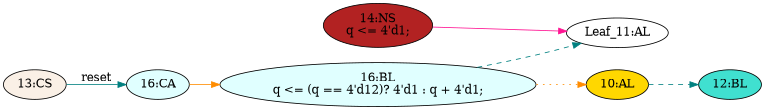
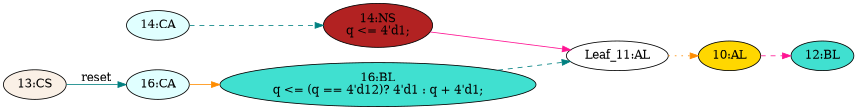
none -> (158, 25)
(378, 85) -> (378, 85)
(557, 85) -> (679, 56)
(669, 85) -> (772, 56)
